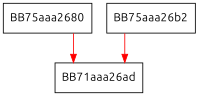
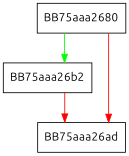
none -> (65, 44)
(99, 78) -> (82, 137)
